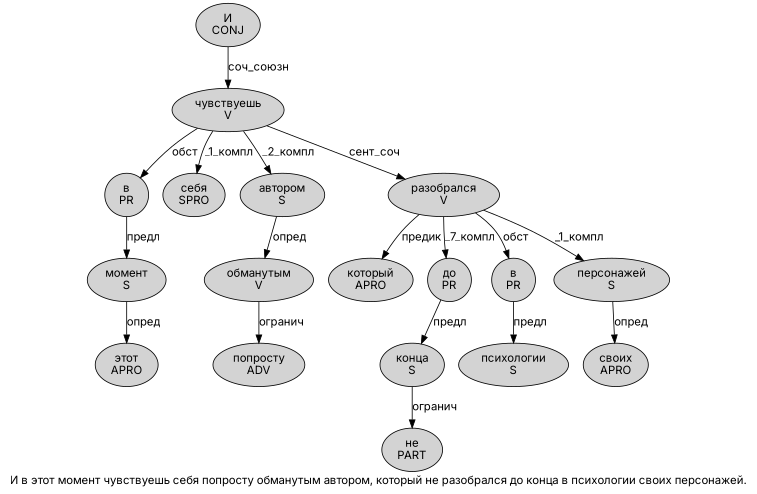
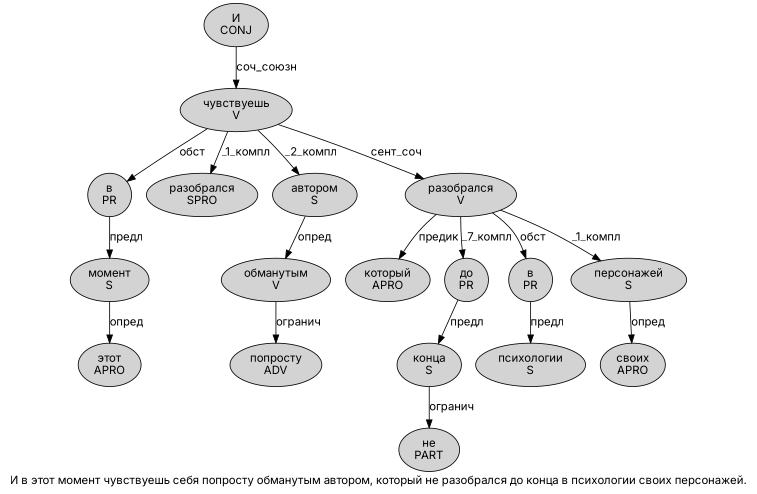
(194, 195) -> (202, 195)
